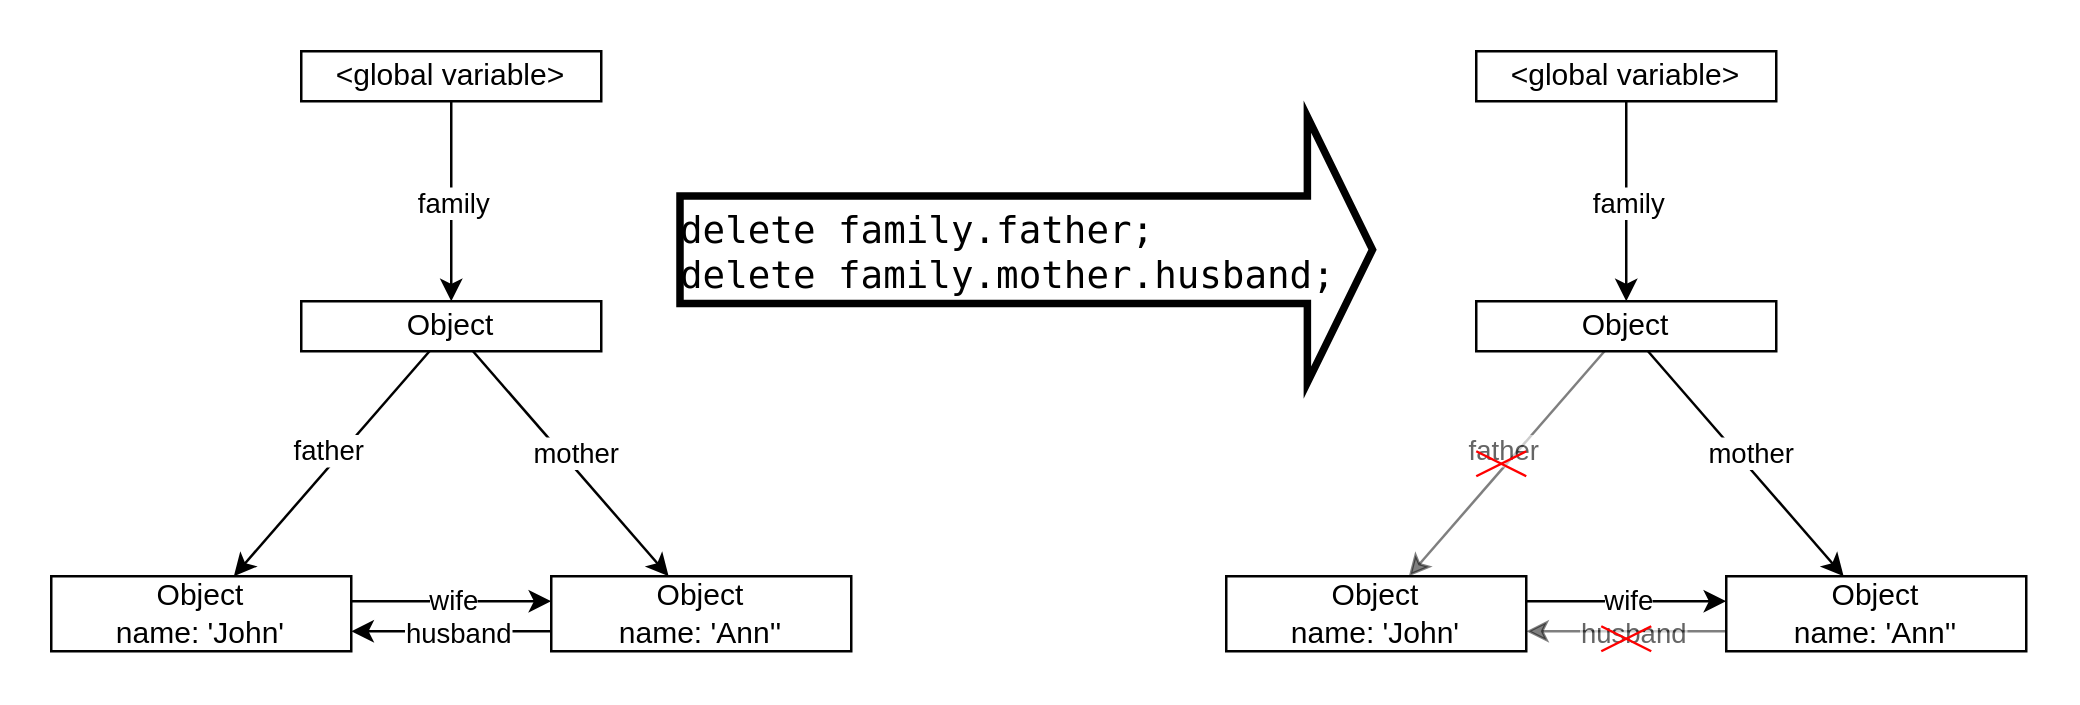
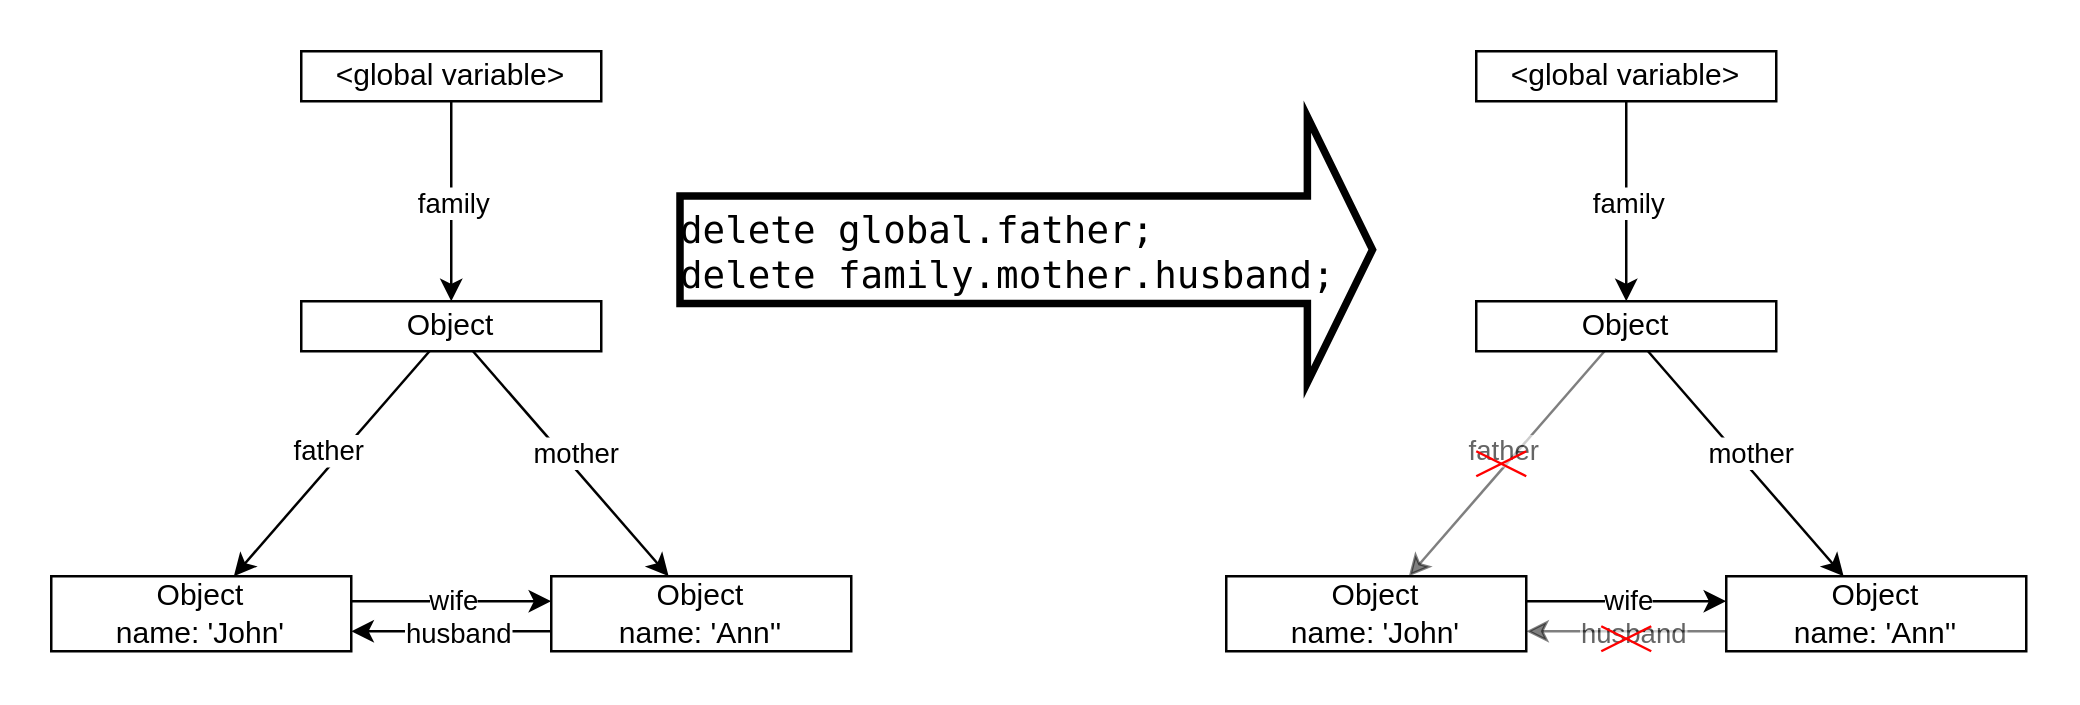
(898, 251) -> (898, 251)
